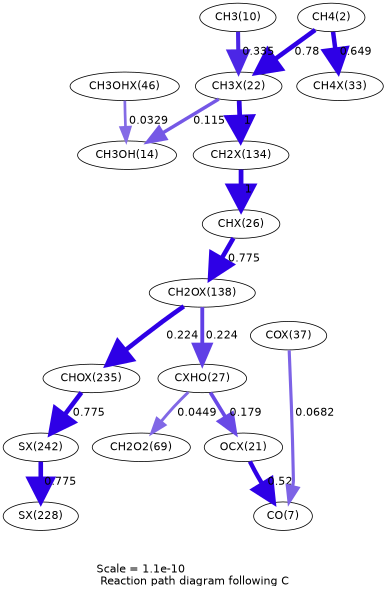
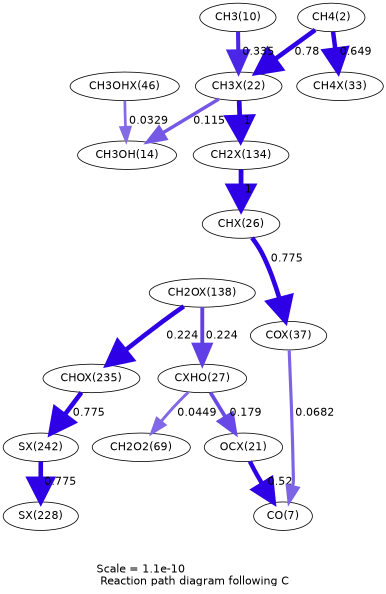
(227, 248) -> (268, 267)
